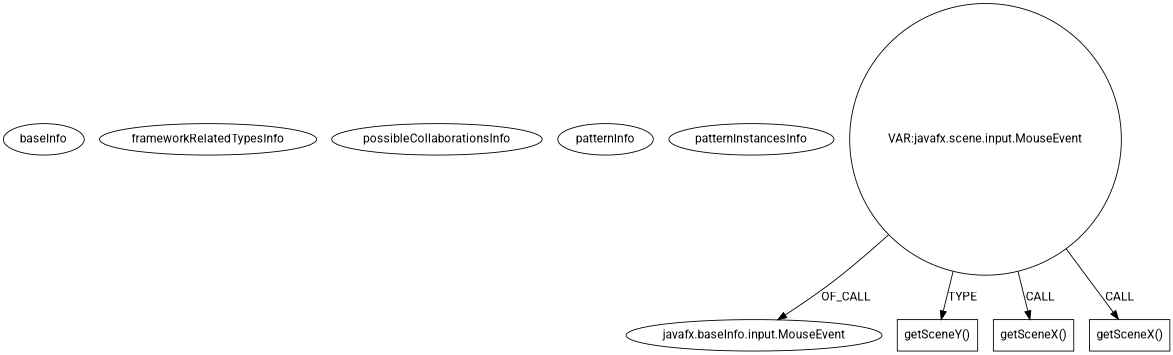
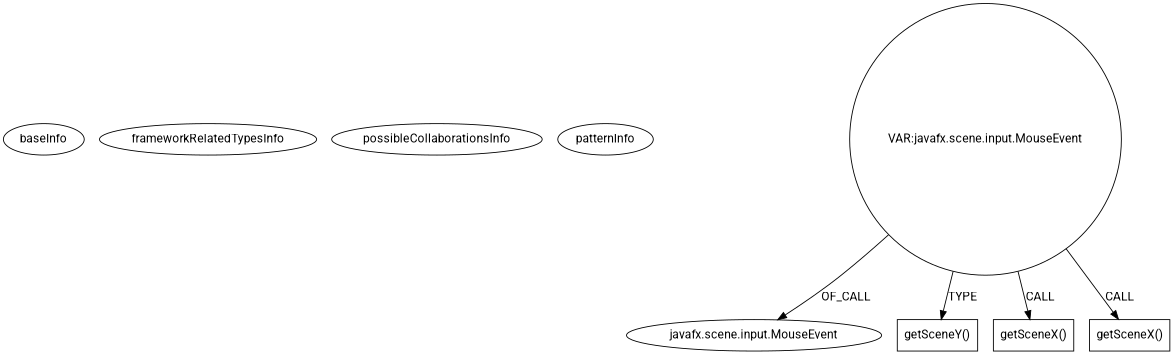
(751, 139) -> none
(754, 335) -> (754, 335)
